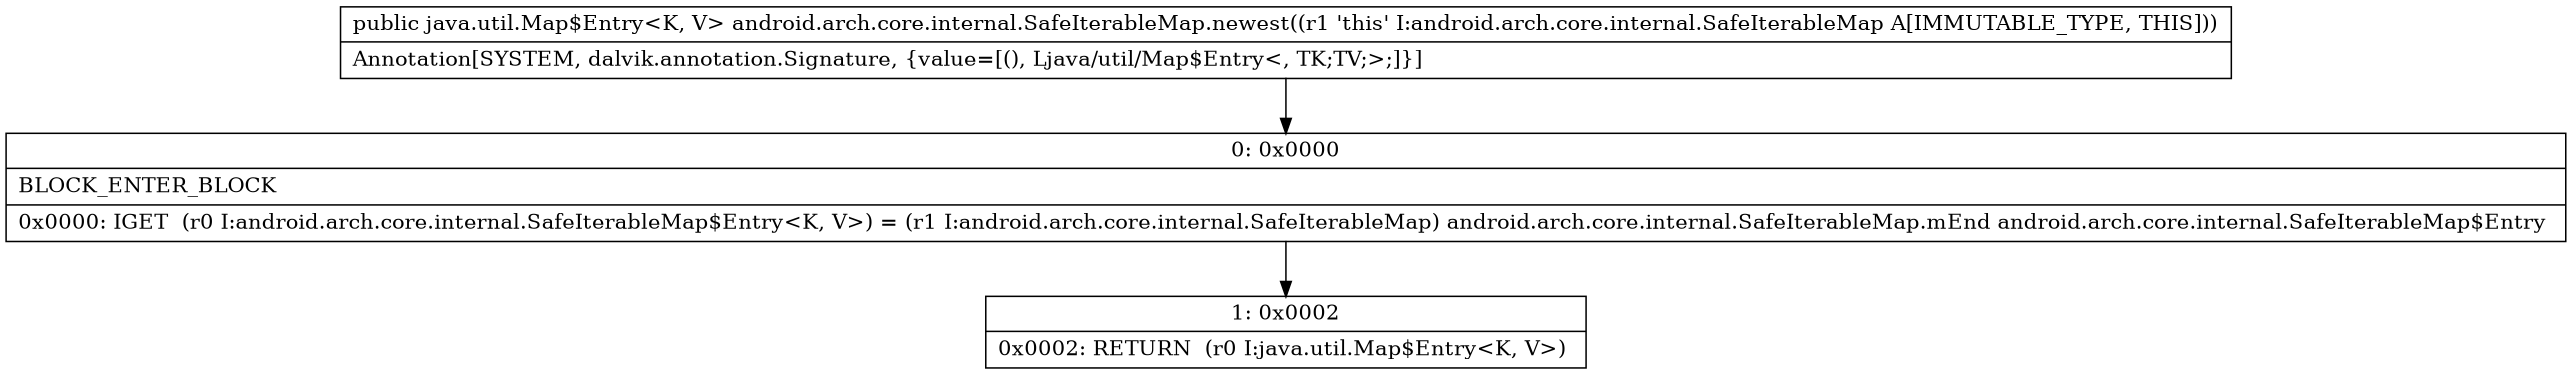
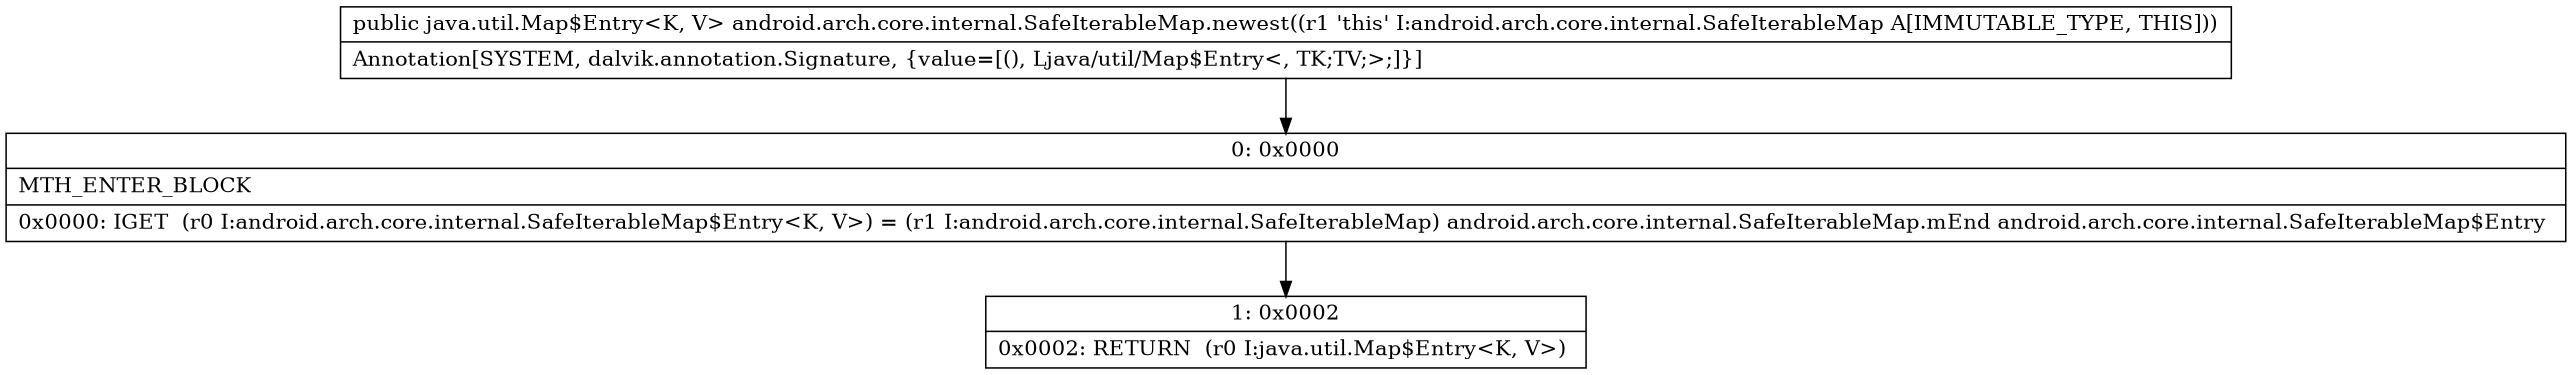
(148, 186) -> (136, 186)
